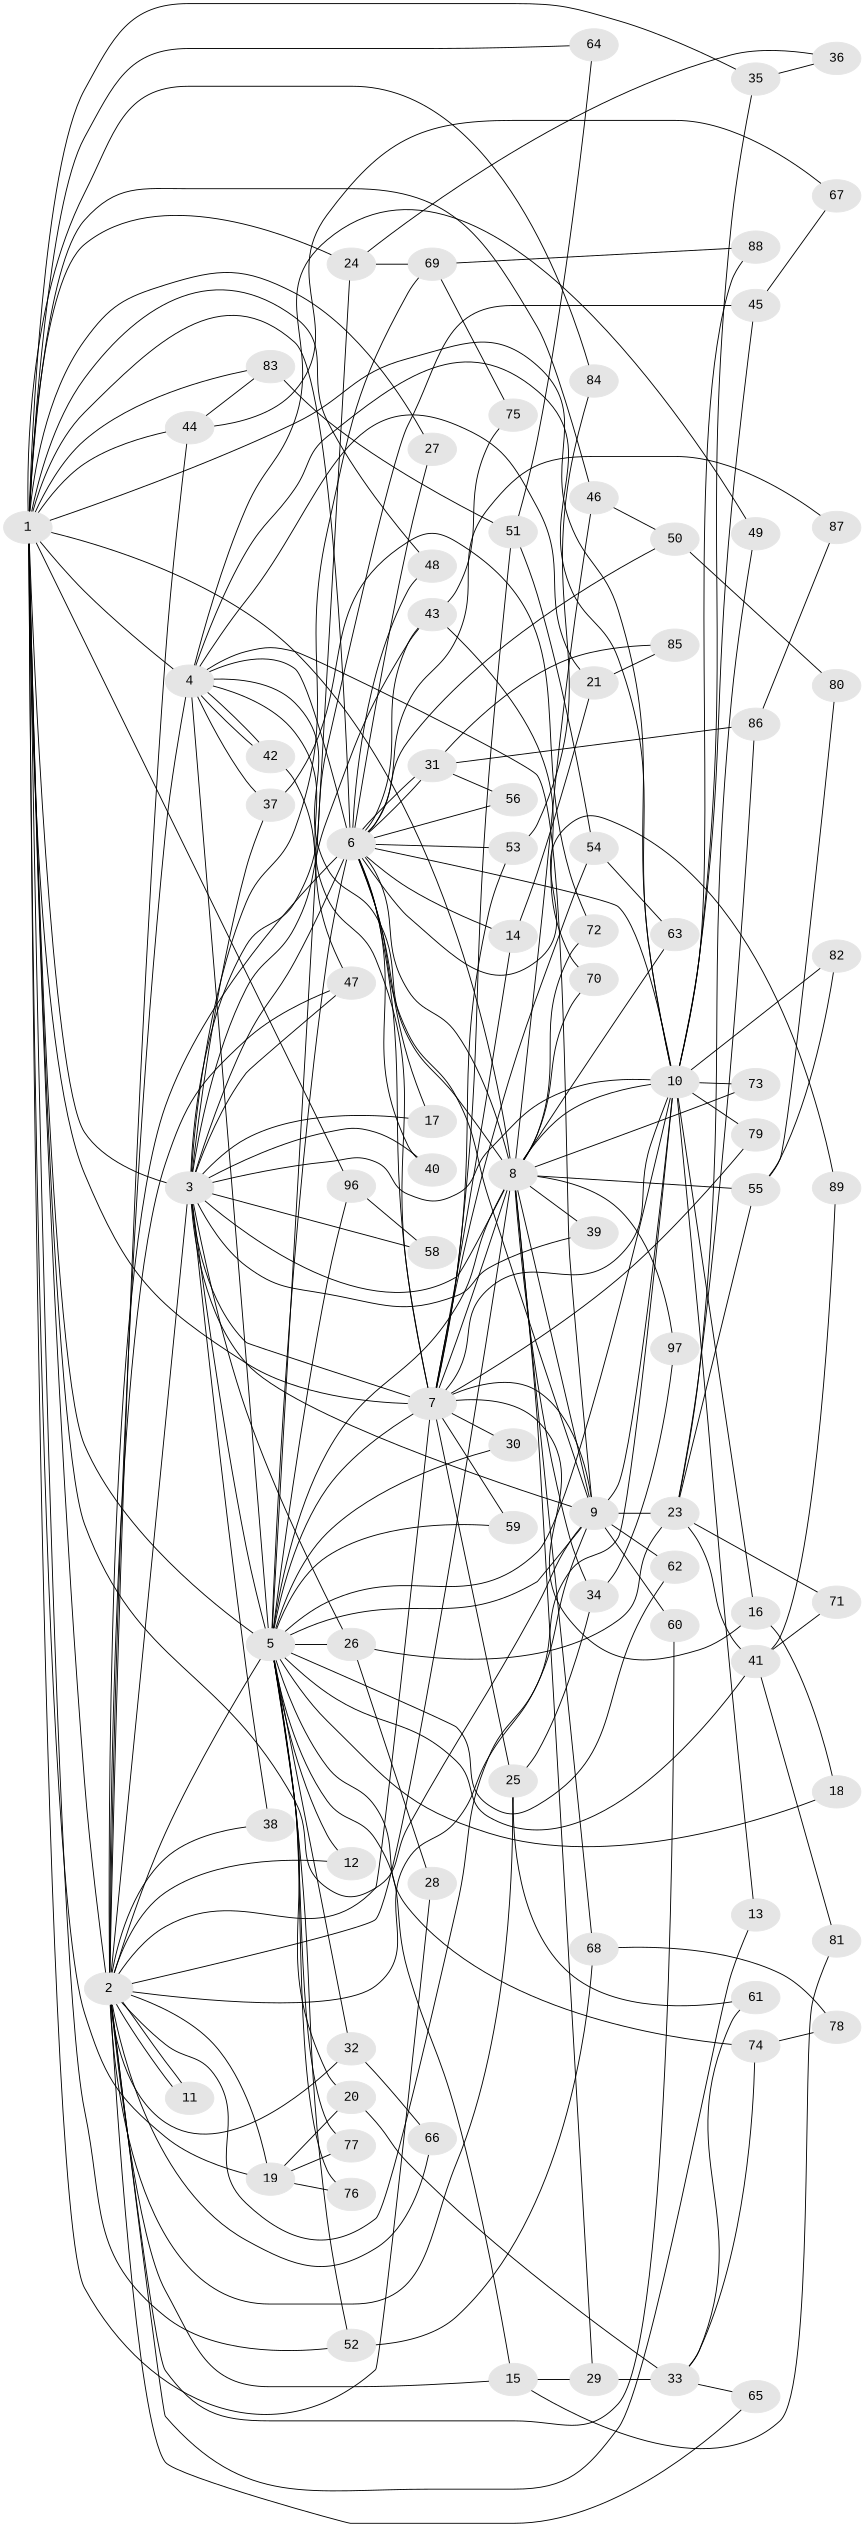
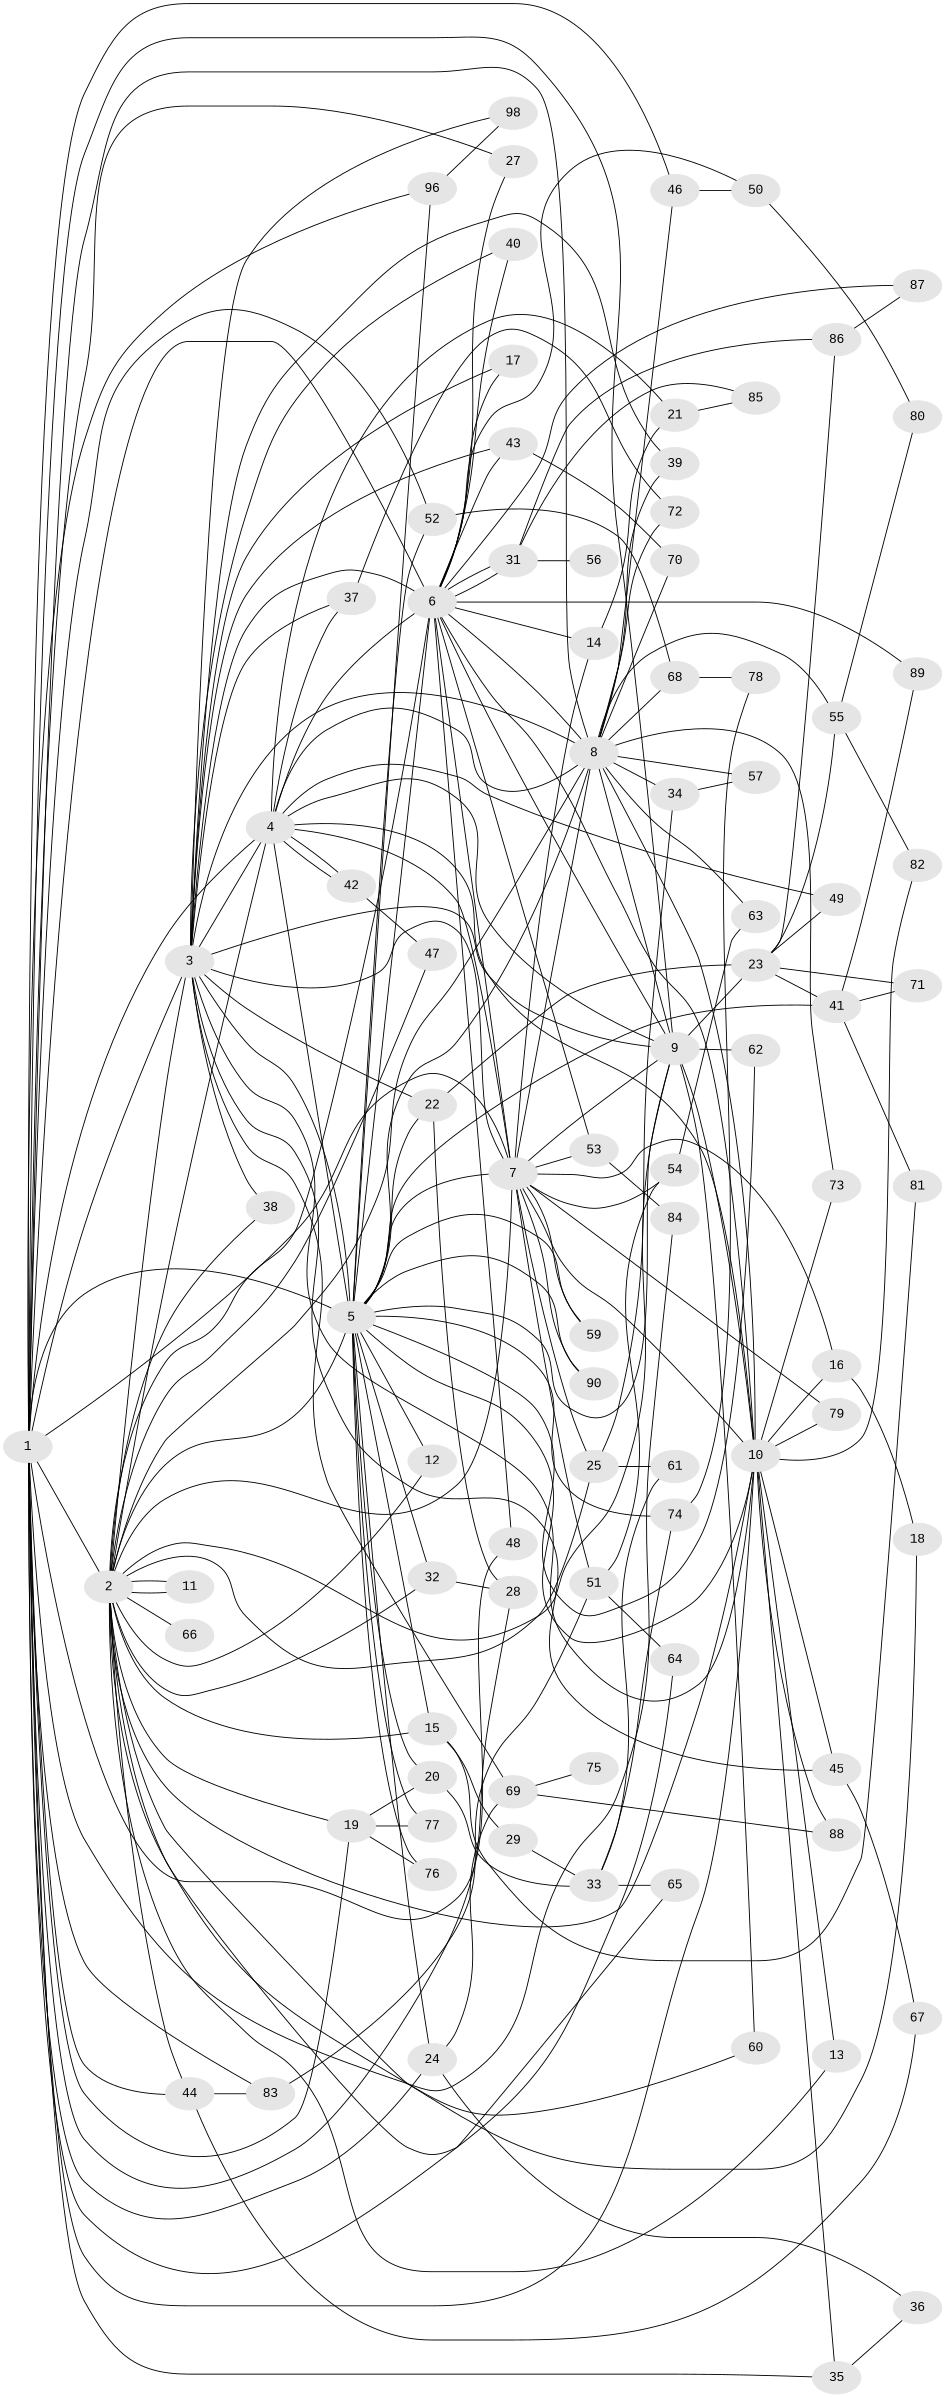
(474, 520) -> none
(432, 822) -> none
(249, 1071) -> (230, 895)
(432, 1253) -> (513, 113)
(675, 1349) -> (756, 777)
(513, 1445) -> (594, 1384)
(351, 1644) -> (432, 1105)
(558, 1777) -> none
(501, 1836) -> (578, 2162)
(393, 2093) -> (473, 1585)
